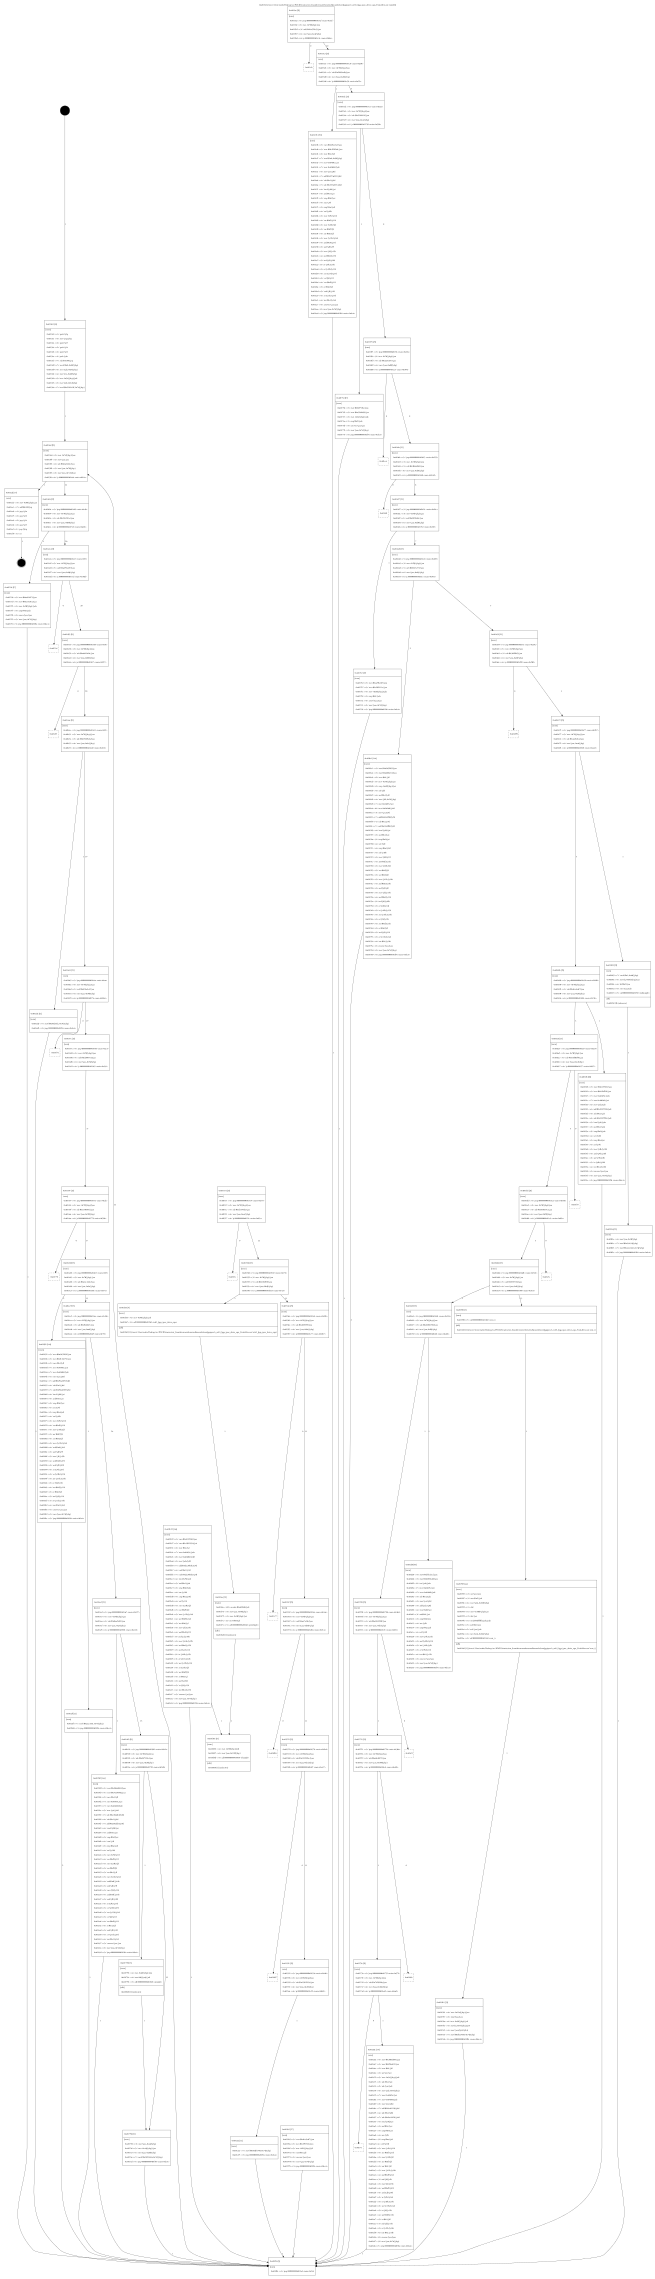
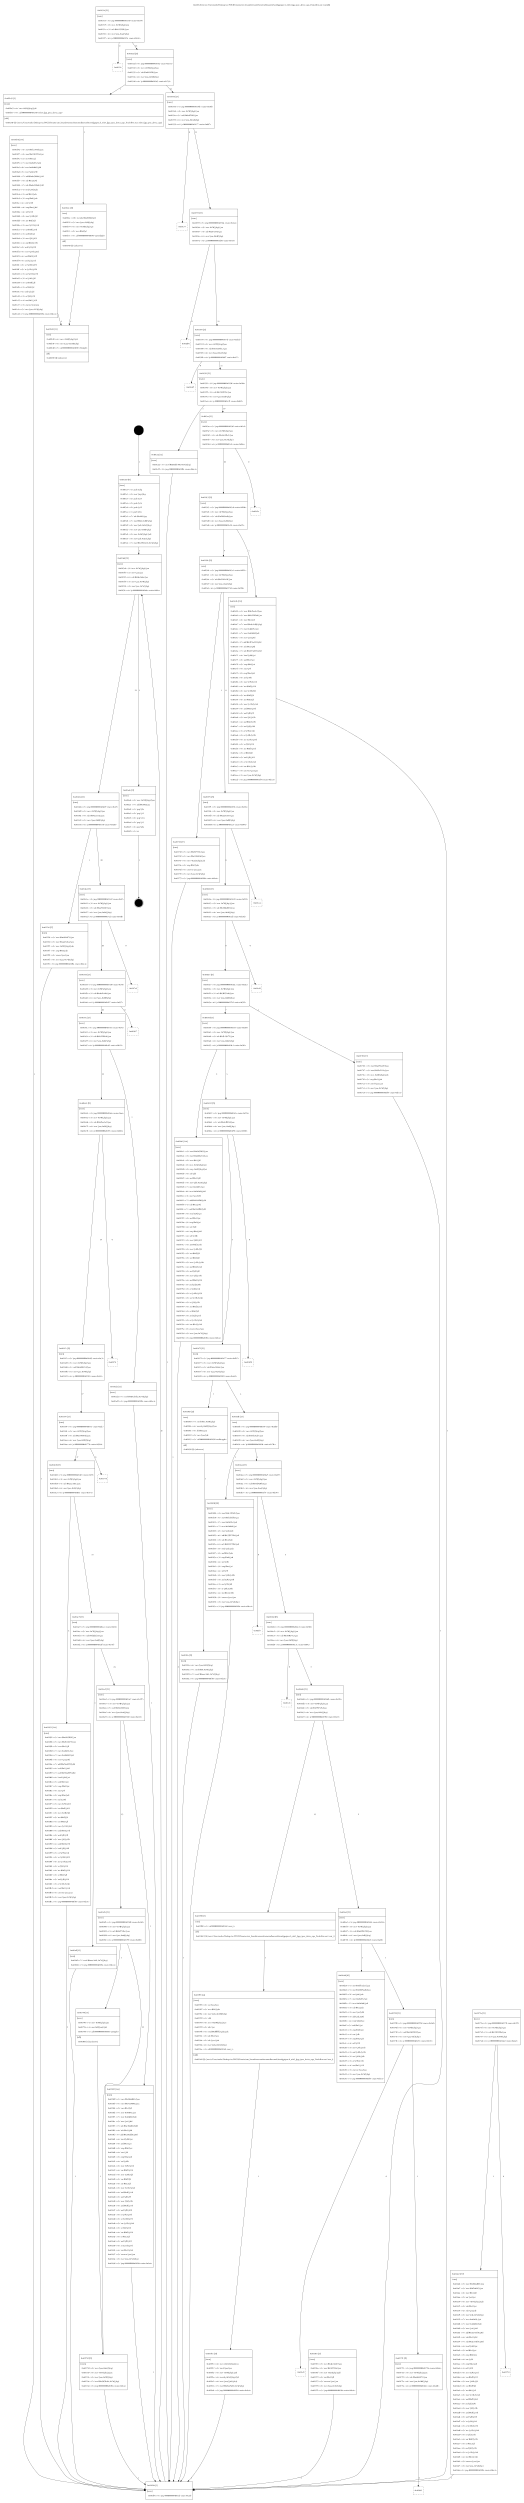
none -> (223, 408)
(377, 1865) -> none
